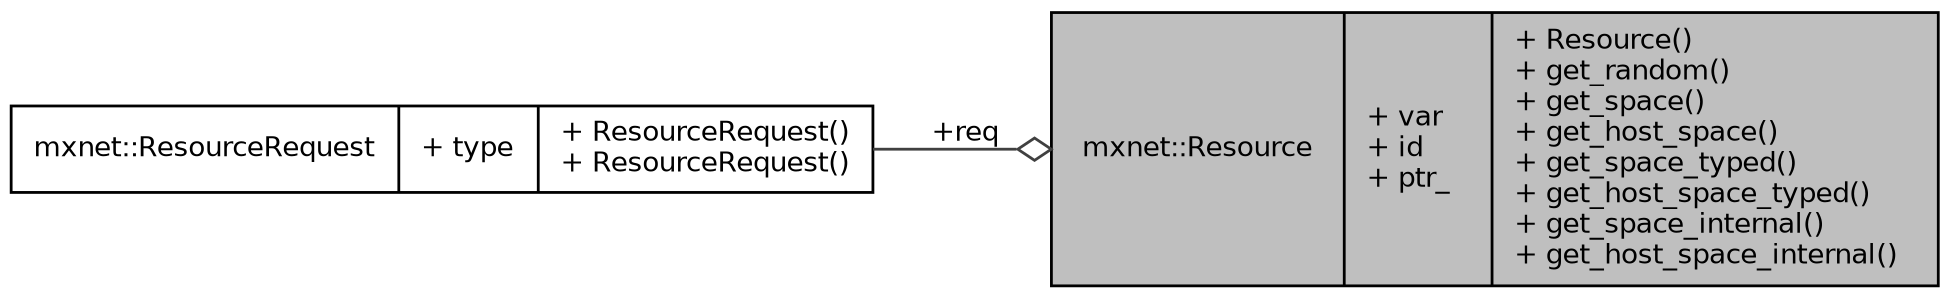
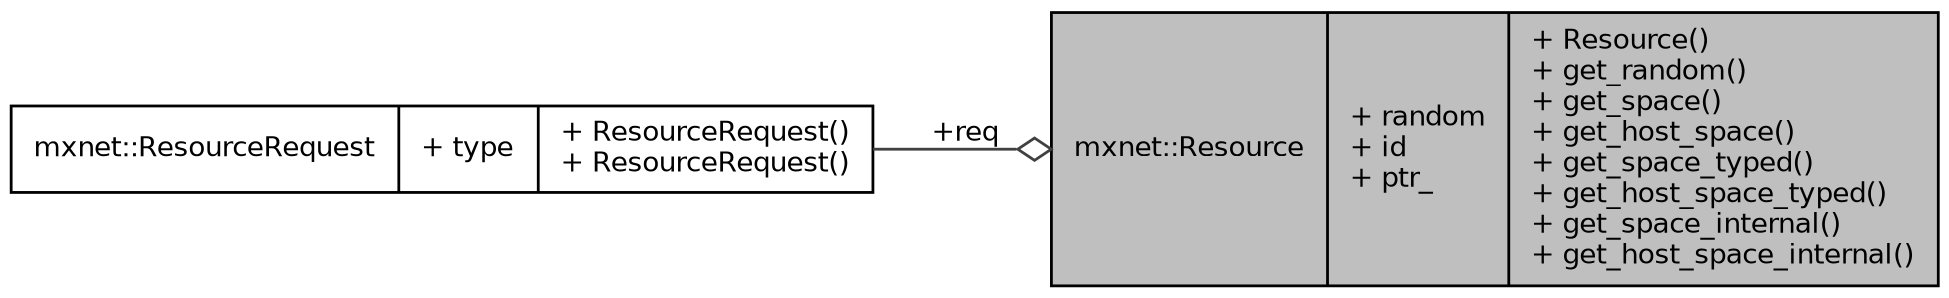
(1406, 117) -> (1418, 117)
